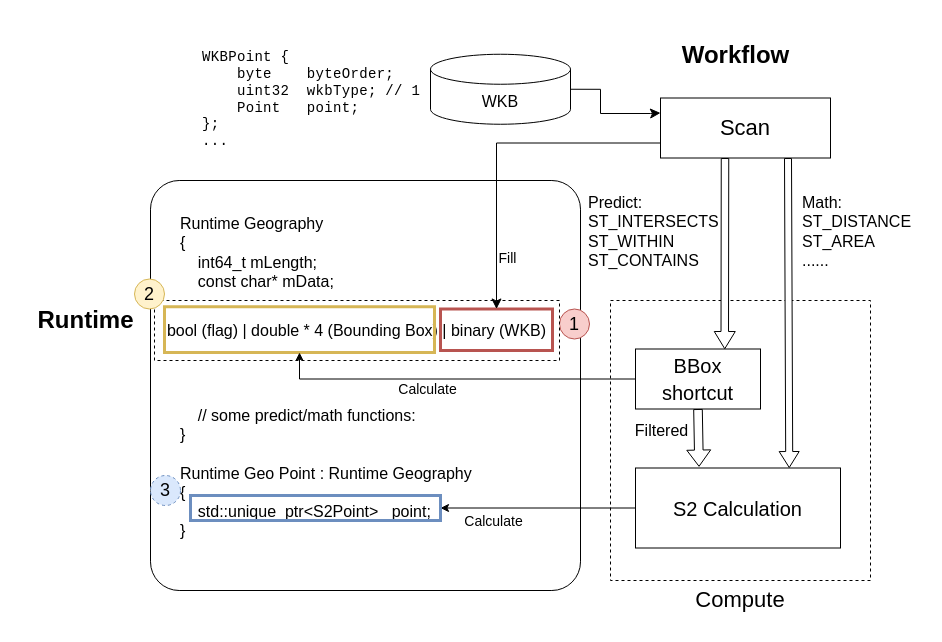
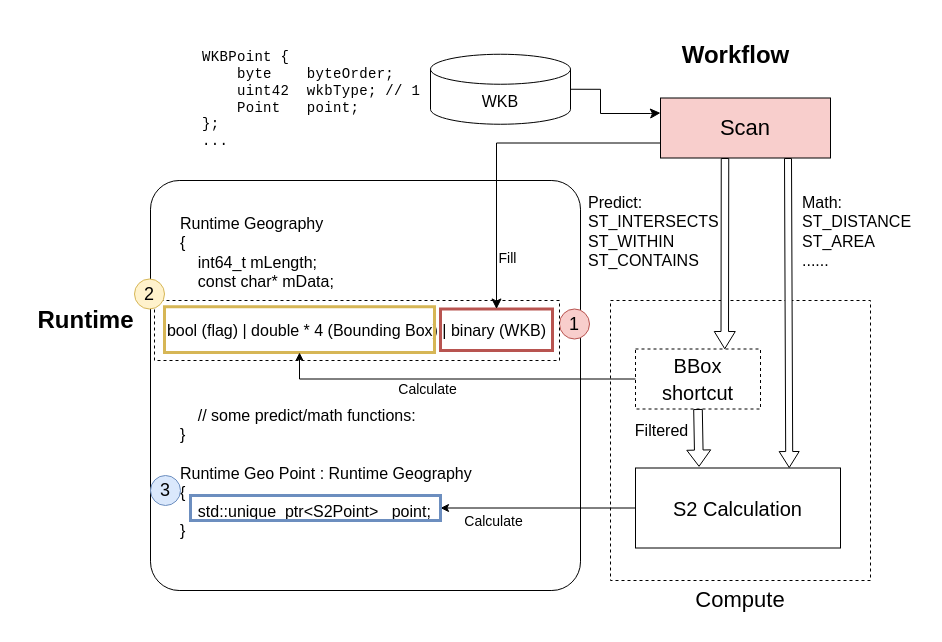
(264, 100) -> (264, 100)
(746, 128) -> (746, 128)
(698, 379) -> (698, 379)
(166, 491) -> (166, 491)
